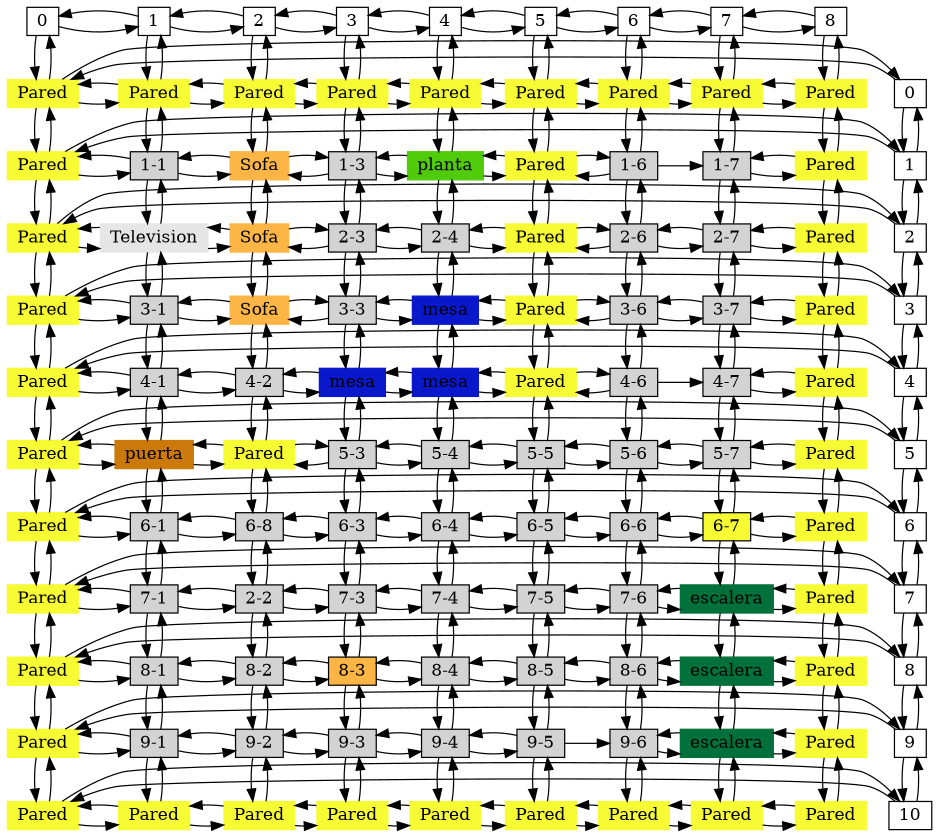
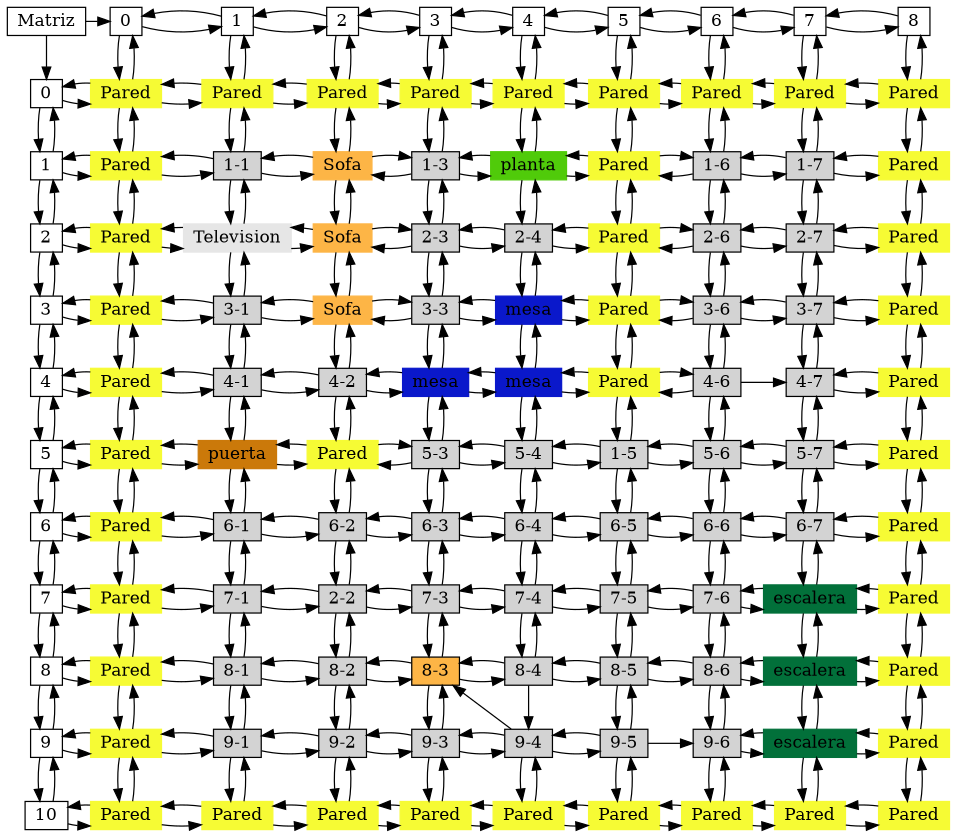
none -> (46, 21)
none -> (770, 155)
(541, 455) -> (624, 455)
(259, 527) -> (343, 527)
(727, 527) -> (810, 527)
(453, 715) -> (487, 711)
